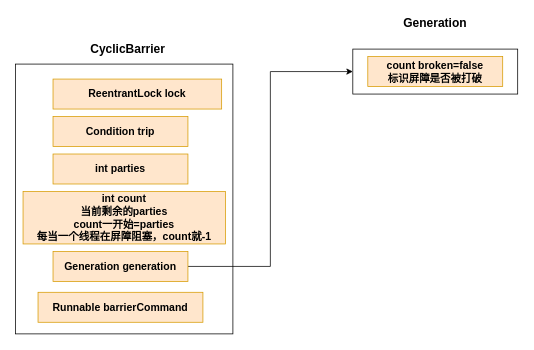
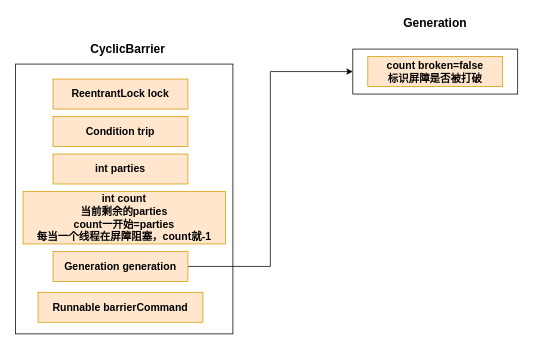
(137, 94) -> (120, 94)
